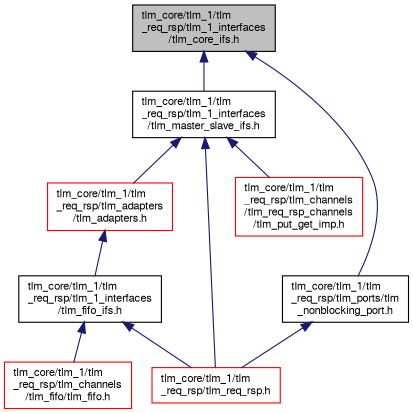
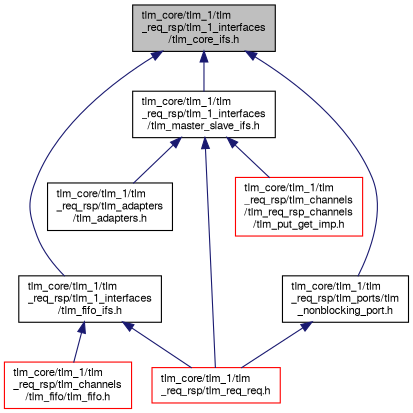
(110, 207) -> (110, 207)
(99, 259) -> (51, 151)
(216, 385) -> (216, 385)
